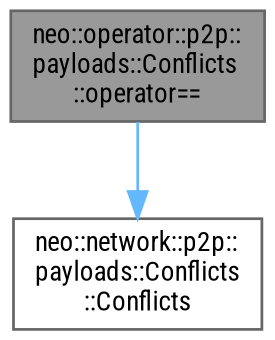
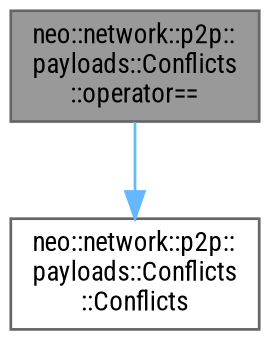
(138, 66) -> (135, 66)
